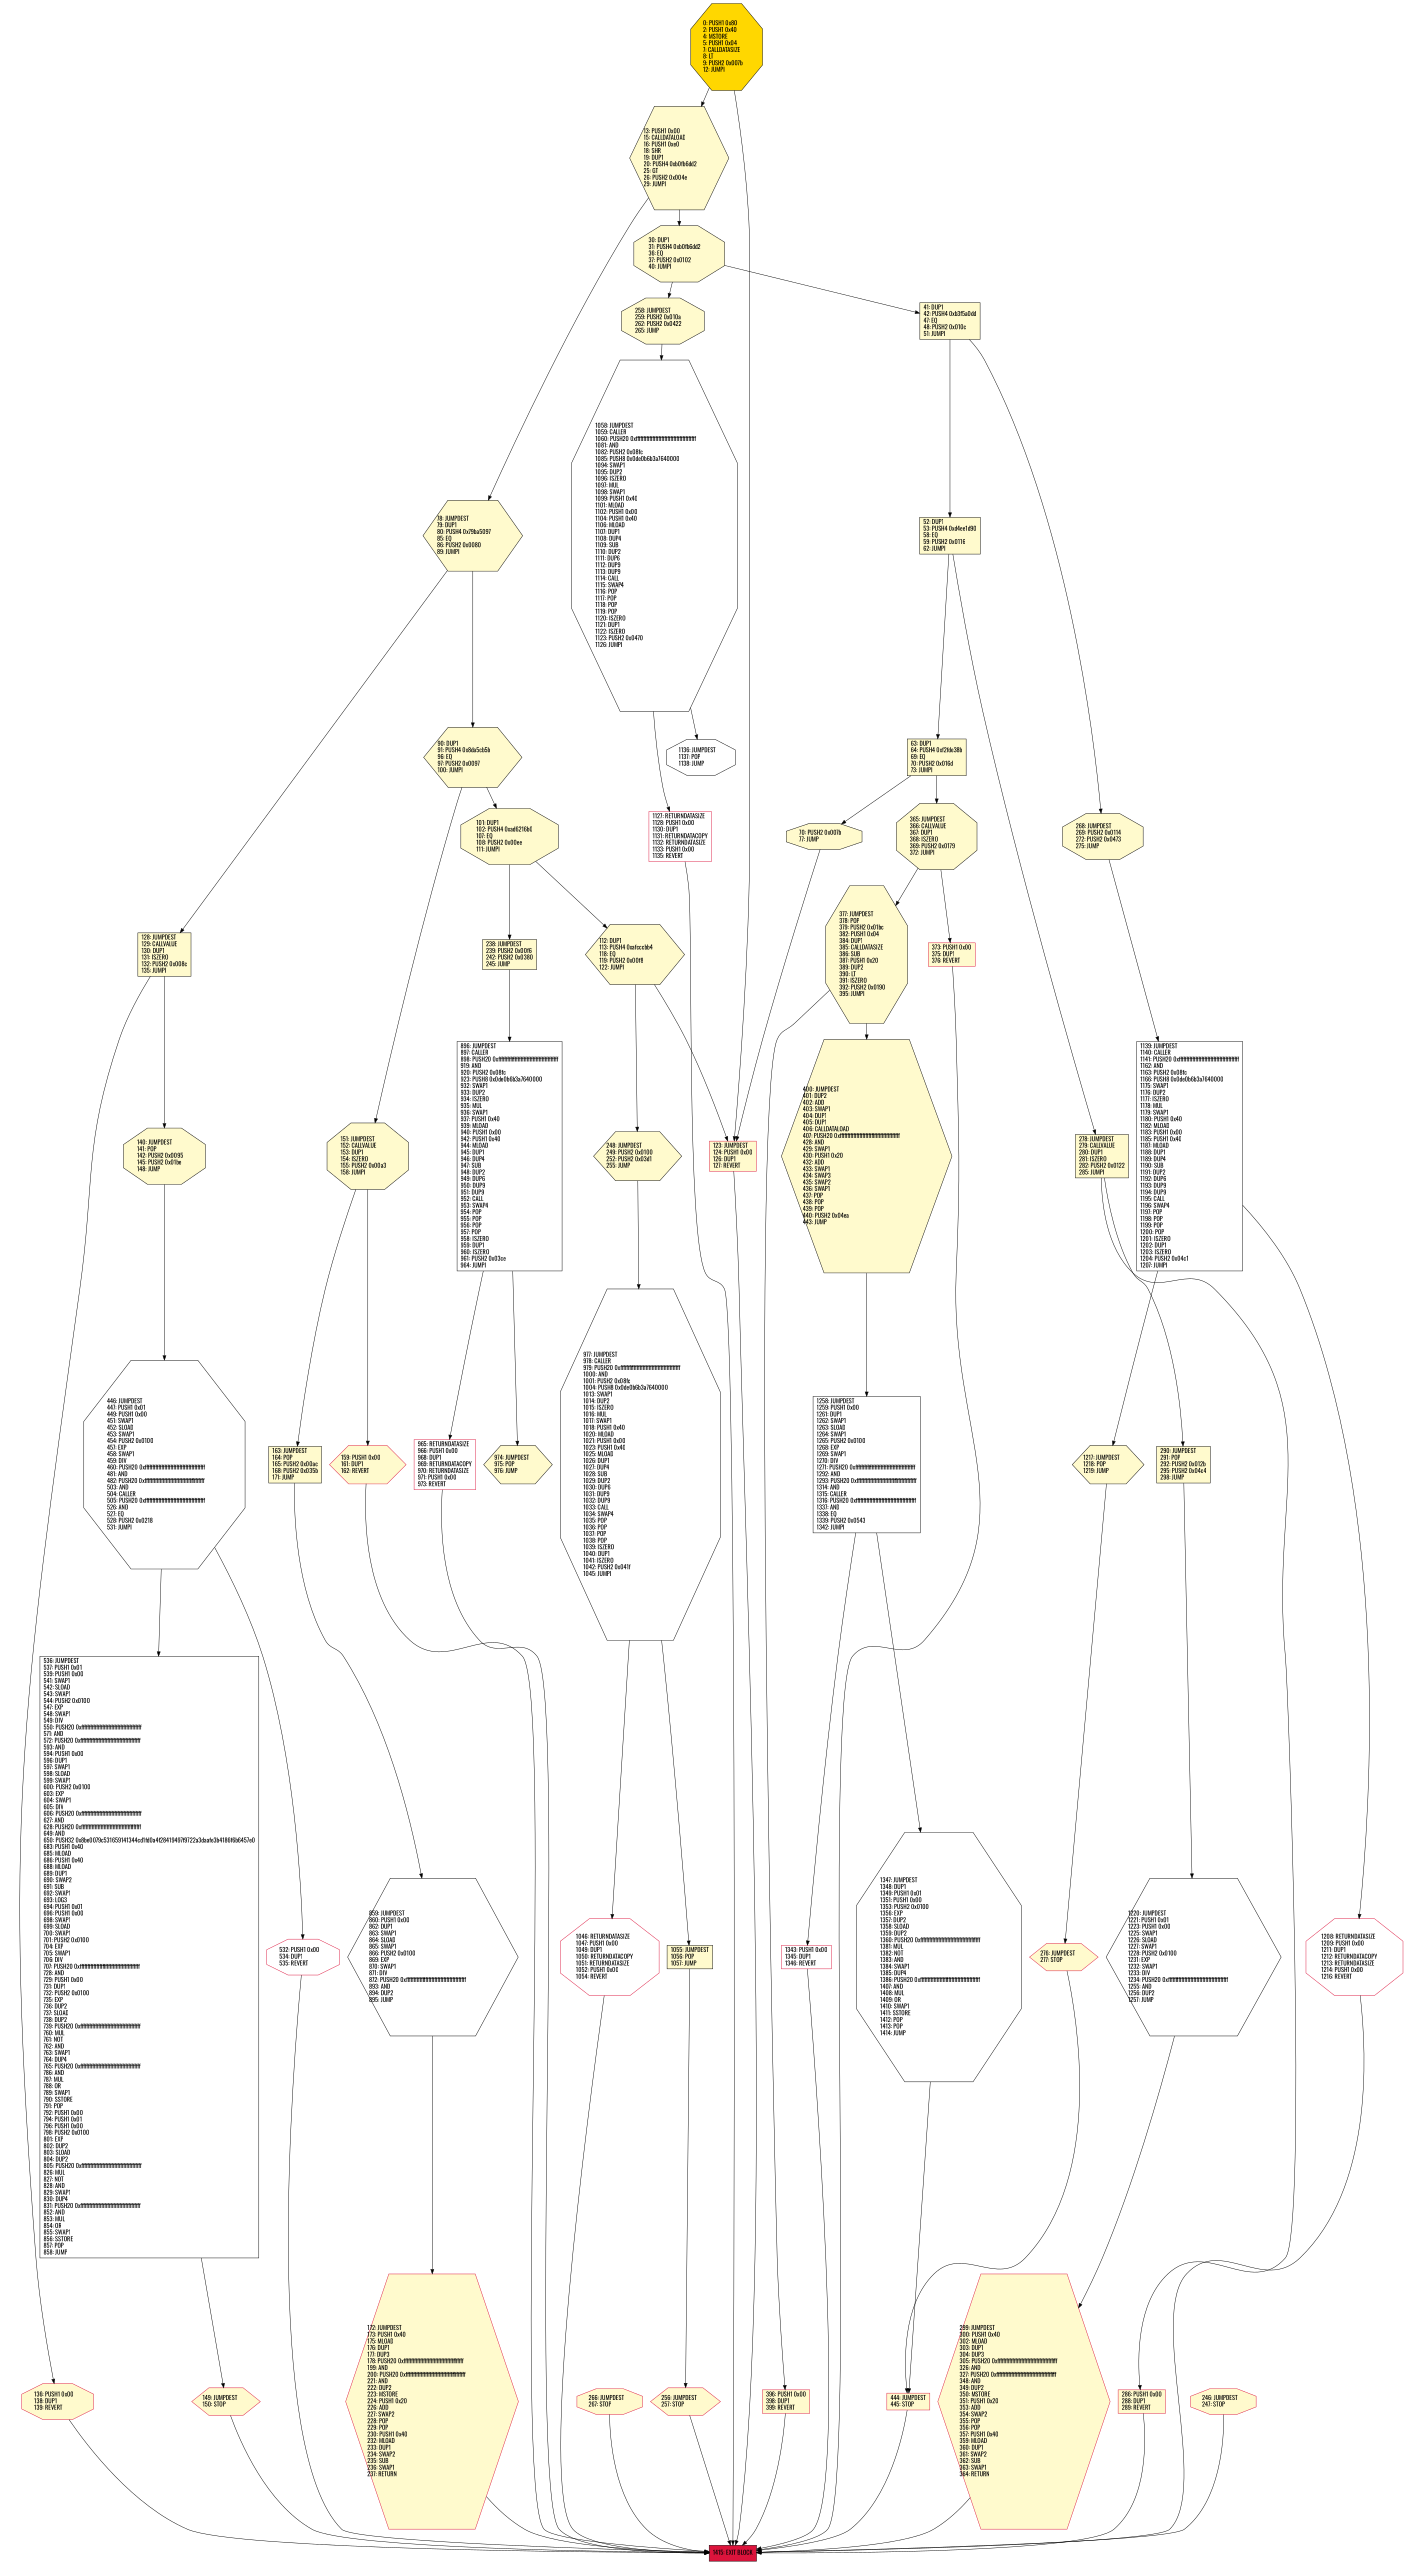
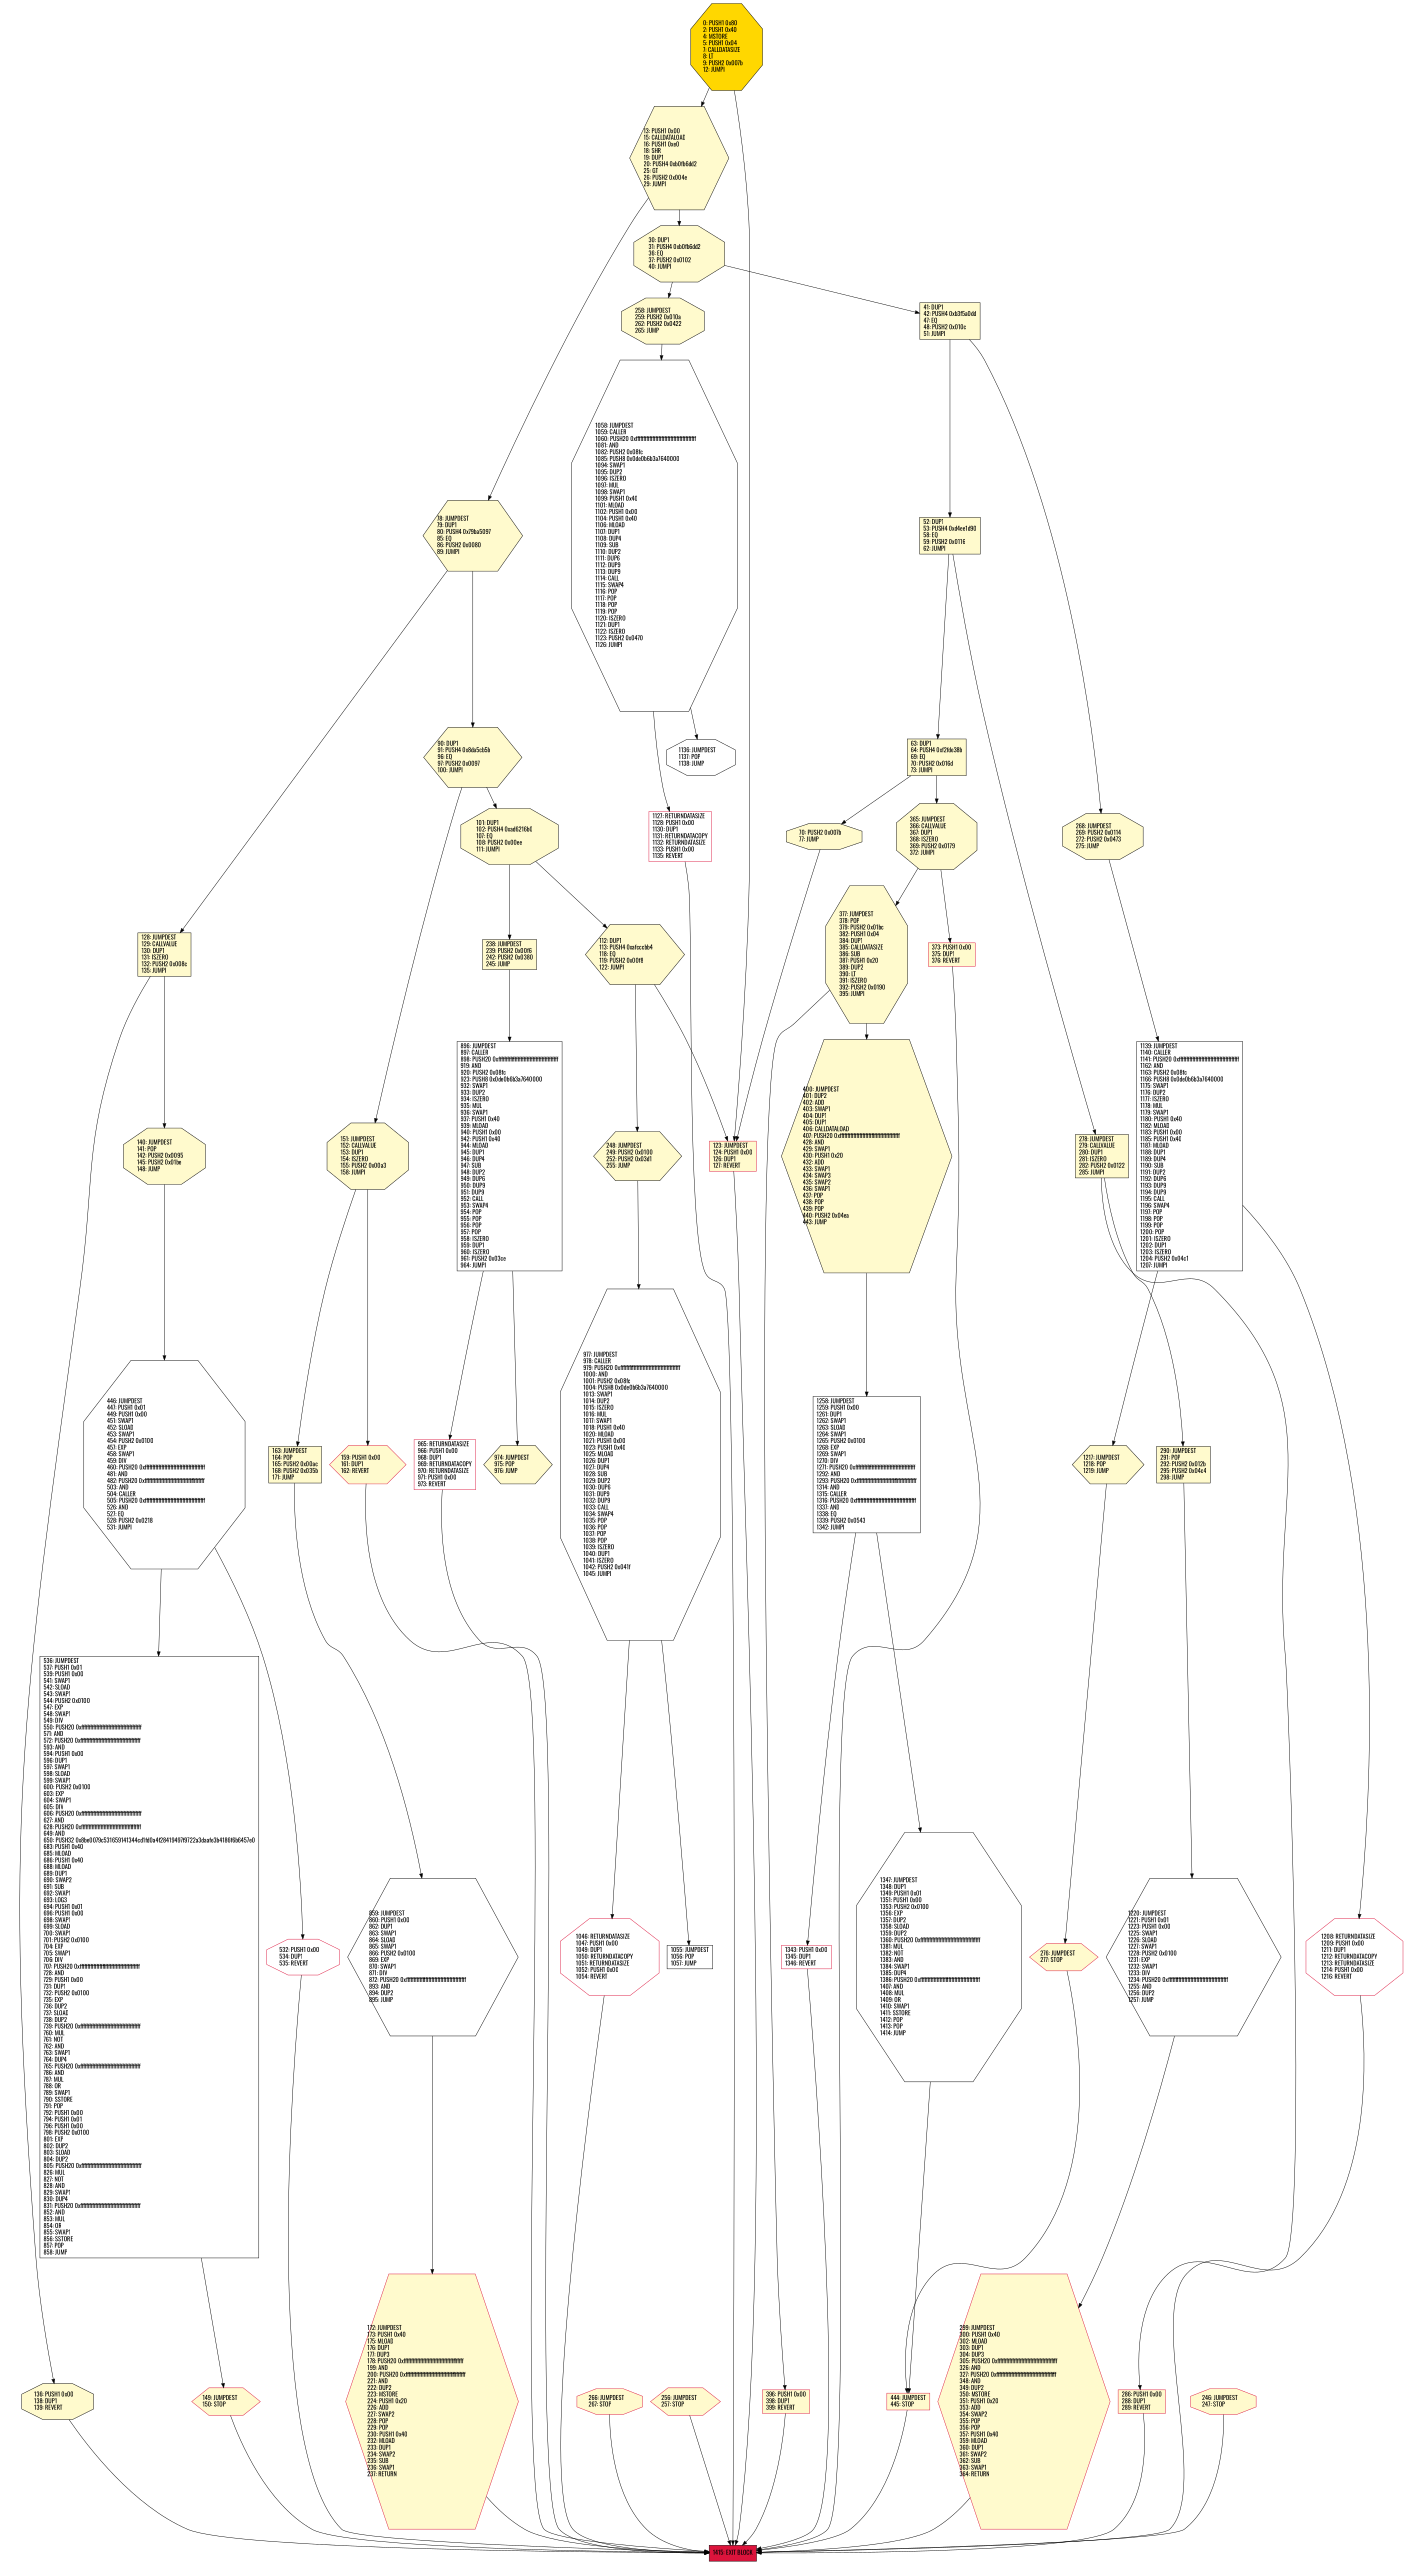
(690, 1957) -> (690, 1957)
(688, 2176) -> none
(58, 2402) -> (58, 2402)
